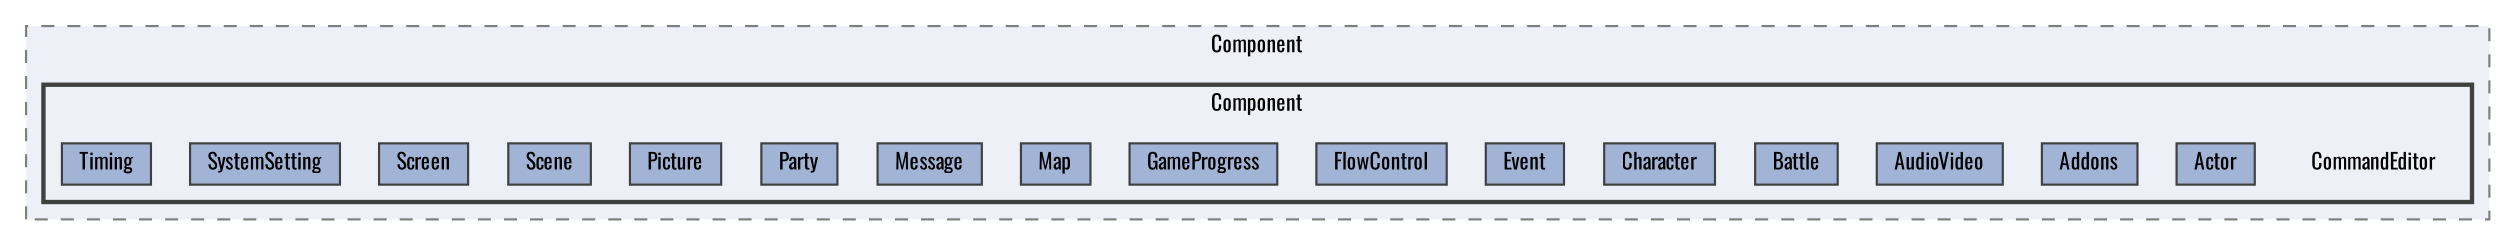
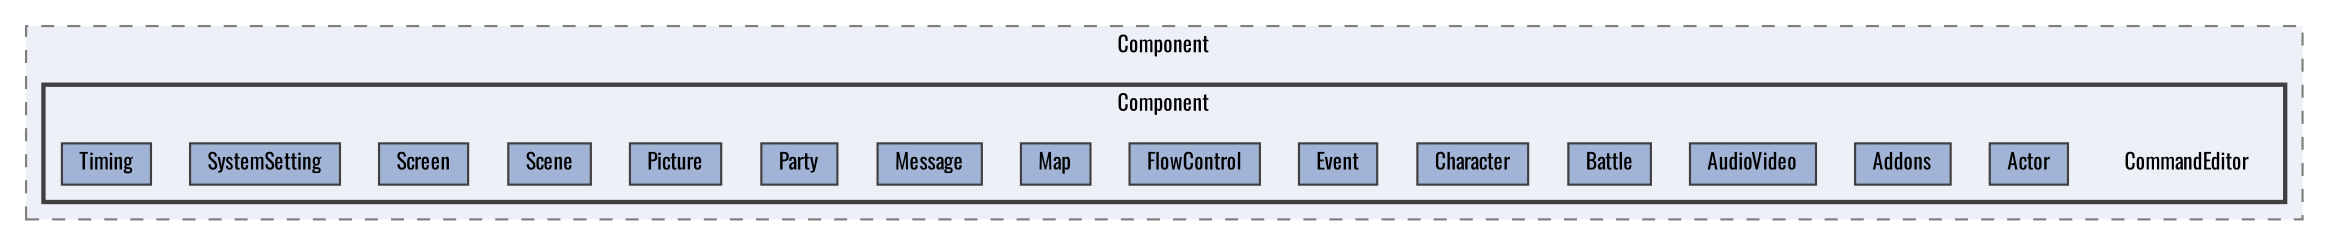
(1203, 164) -> none
